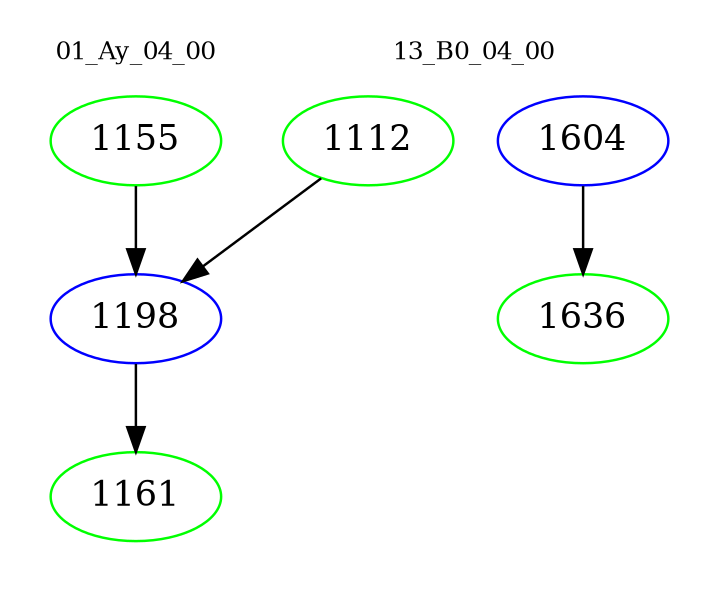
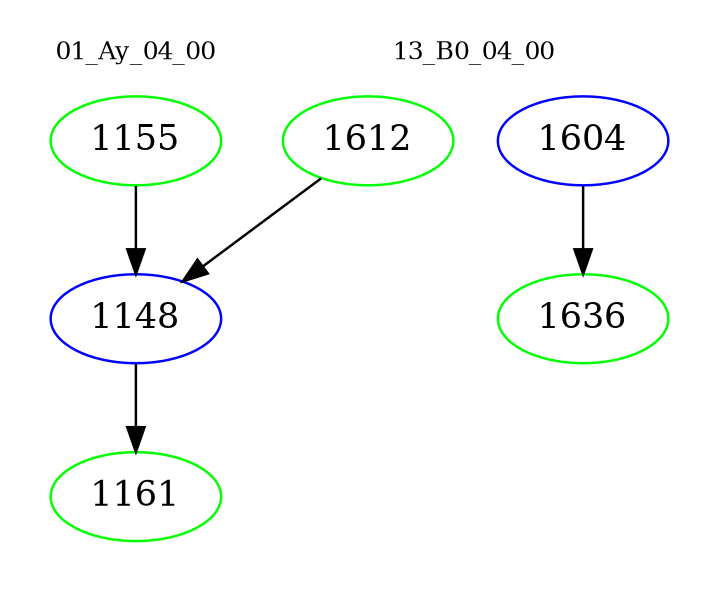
(368, 141) -> (368, 141)
(136, 319) -> (136, 319)
